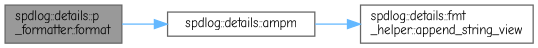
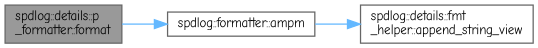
(241, 24) -> (241, 24)
